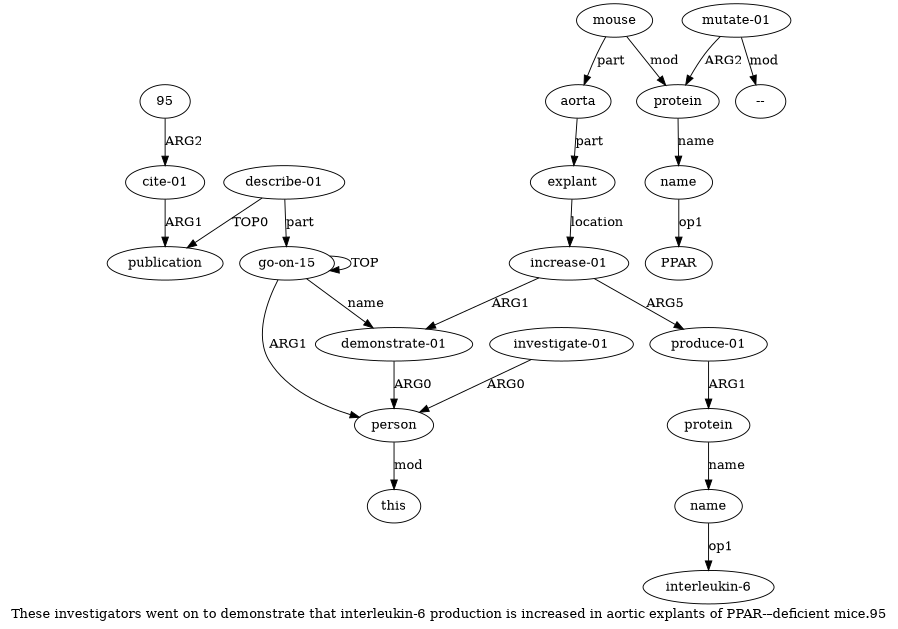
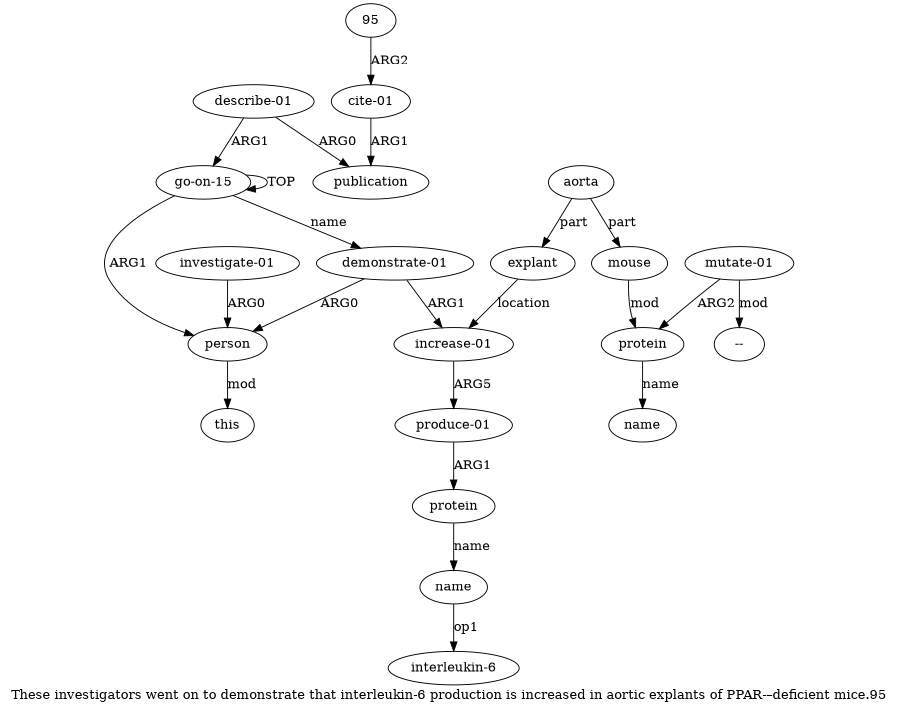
(596, 56) -> (603, 219)
(251, 223) -> (338, 142)
(301, 223) -> (250, 142)
(679, 263) -> none
(487, 301) -> (422, 300)
